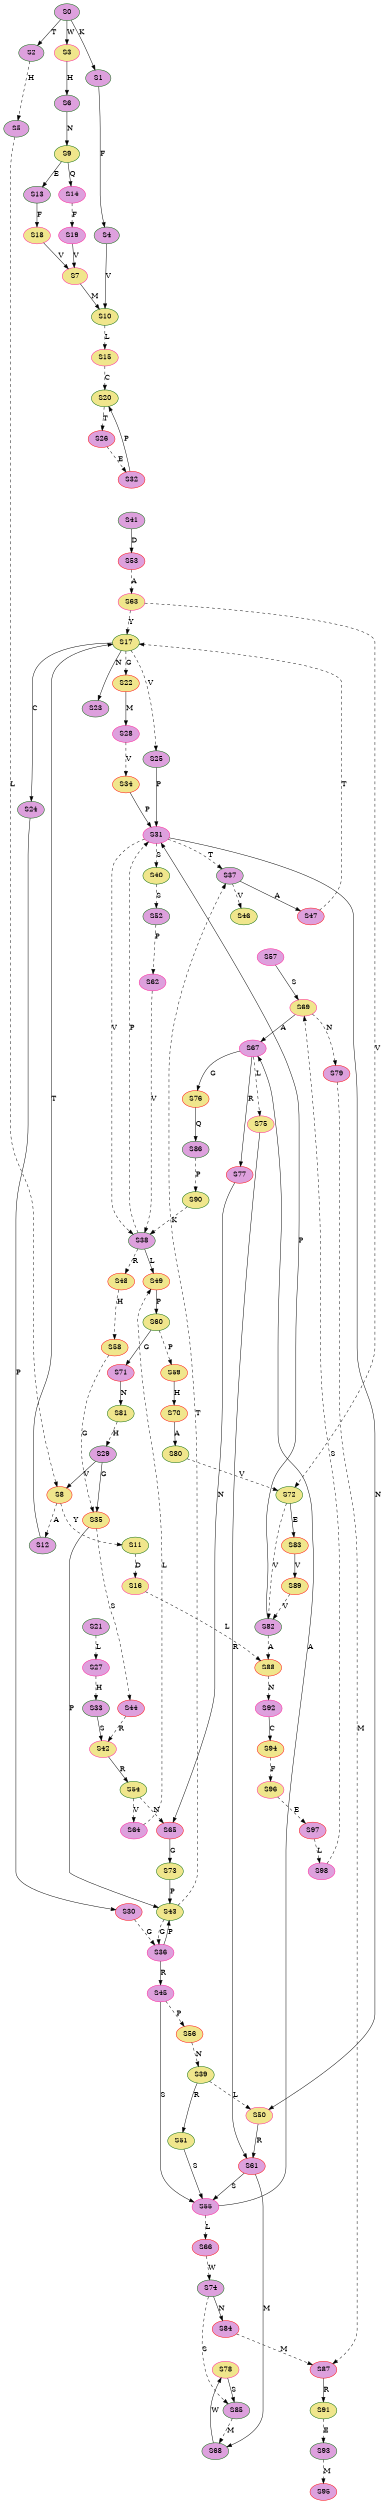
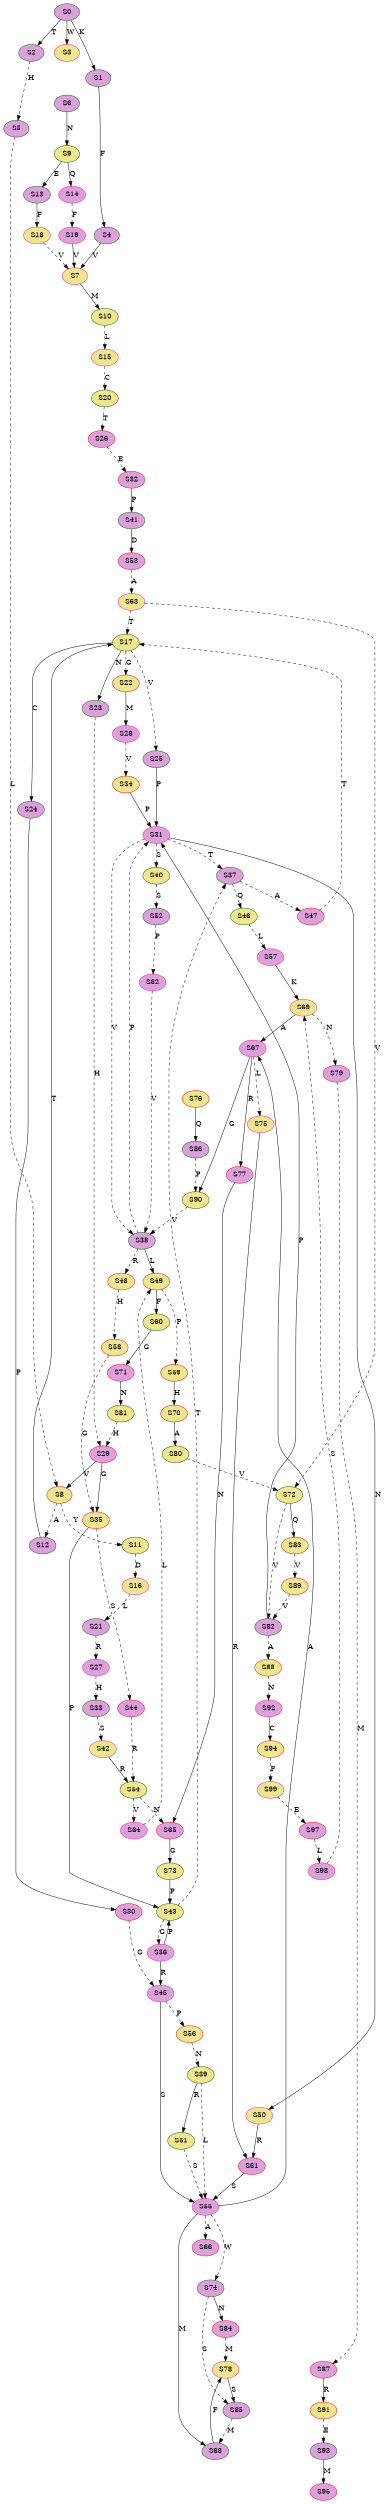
(67, 76) -> none
(54, 254) -> (54, 254)
(106, 274) -> (92, 254)
(122, 440) -> (132, 498)
(131, 622) -> (131, 622)
(268, 895) -> (268, 895)
(240, 896) -> (240, 896)
none -> (256, 935)
(294, 982) -> (294, 982)
(214, 1062) -> (227, 1122)
none -> (94, 1080)
(174, 1220) -> (174, 1220)
(159, 1302) -> (159, 1302)
(165, 1345) -> (176, 1323)
(103, 1454) -> (103, 1454)
(295, 1520) -> (295, 1520)
(295, 1564) -> (295, 1564)
(203, 1622) -> (120, 1607)
(98, 1647) -> (98, 1647)
(99, 1726) -> (99, 1726)
(118, 1727) -> (132, 1747)
(271, 1790) -> (271, 1790)
(143, 1930) -> (134, 1954)
(228, 2094) -> (203, 2138)
(192, 2172) -> (192, 2172)
(208, 2227) -> (208, 2227)
(208, 2266) -> (224, 2244)
(263, 2317) -> (179, 2330)
(272, 2349) -> (226, 2347)
(215, 2410) -> (215, 2410)
(323, 2410) -> (323, 2410)
(323, 2469) -> (323, 2469)
